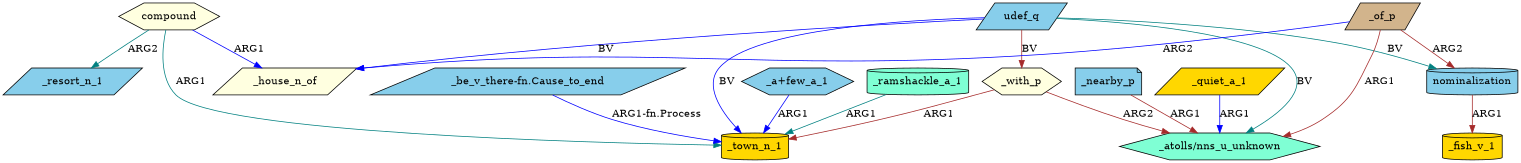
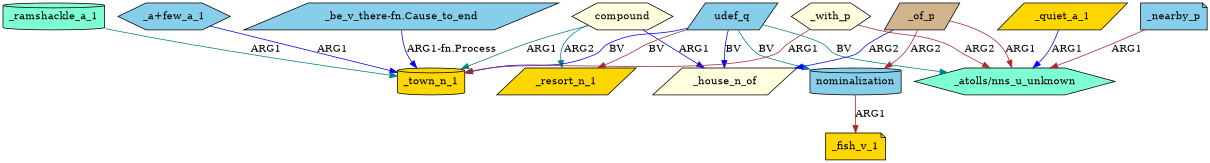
(1022, 45) -> (645, 45)
(73, 81) -> (566, 81)
(1472, 146) -> (856, 146)
